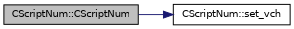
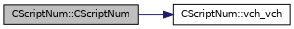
(232, 15) -> (232, 15)
